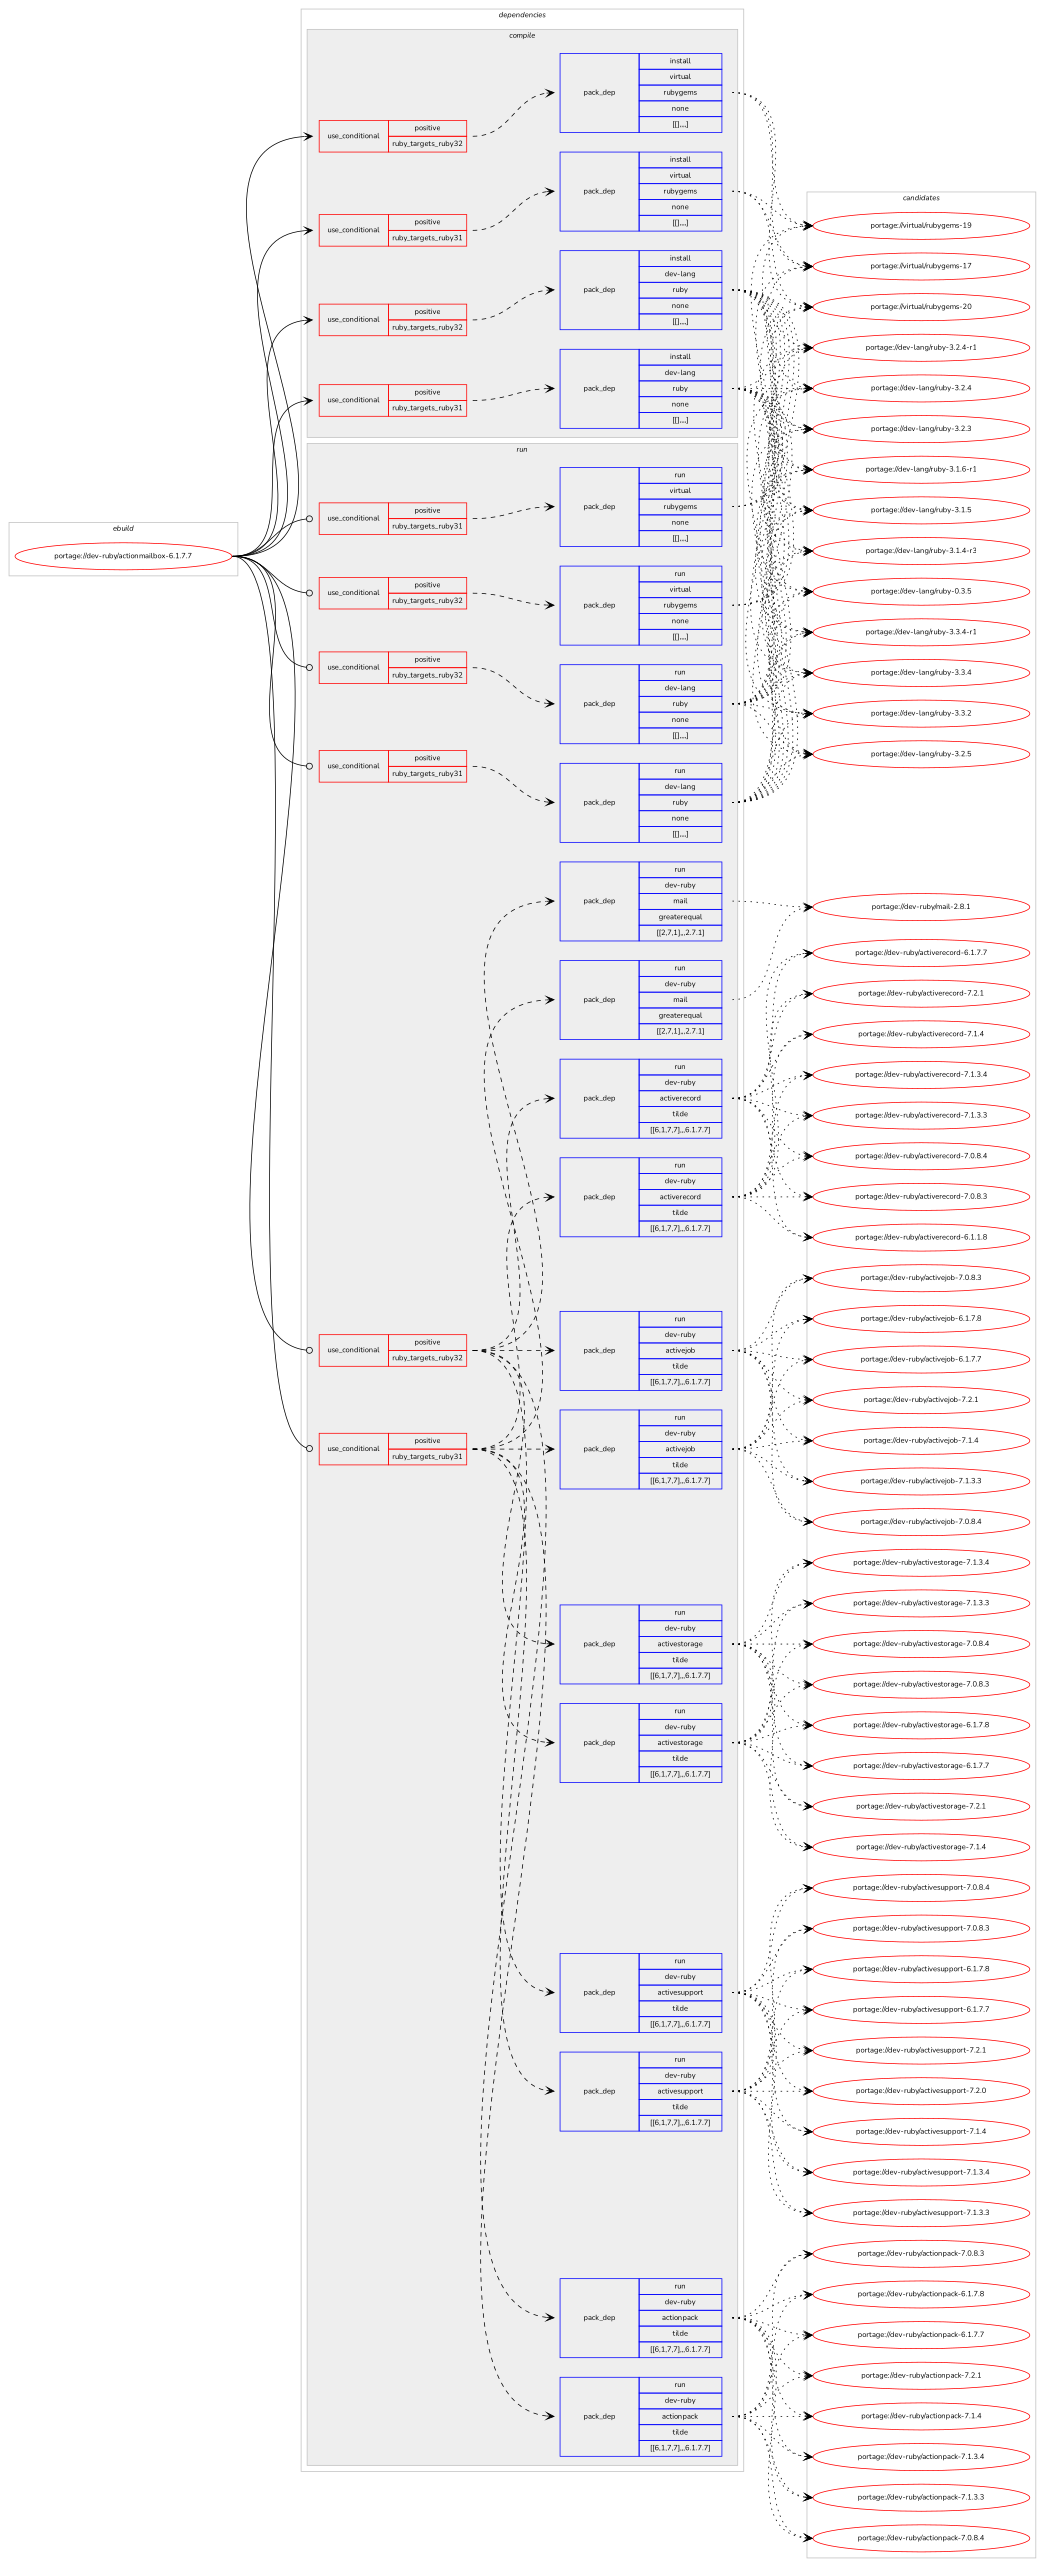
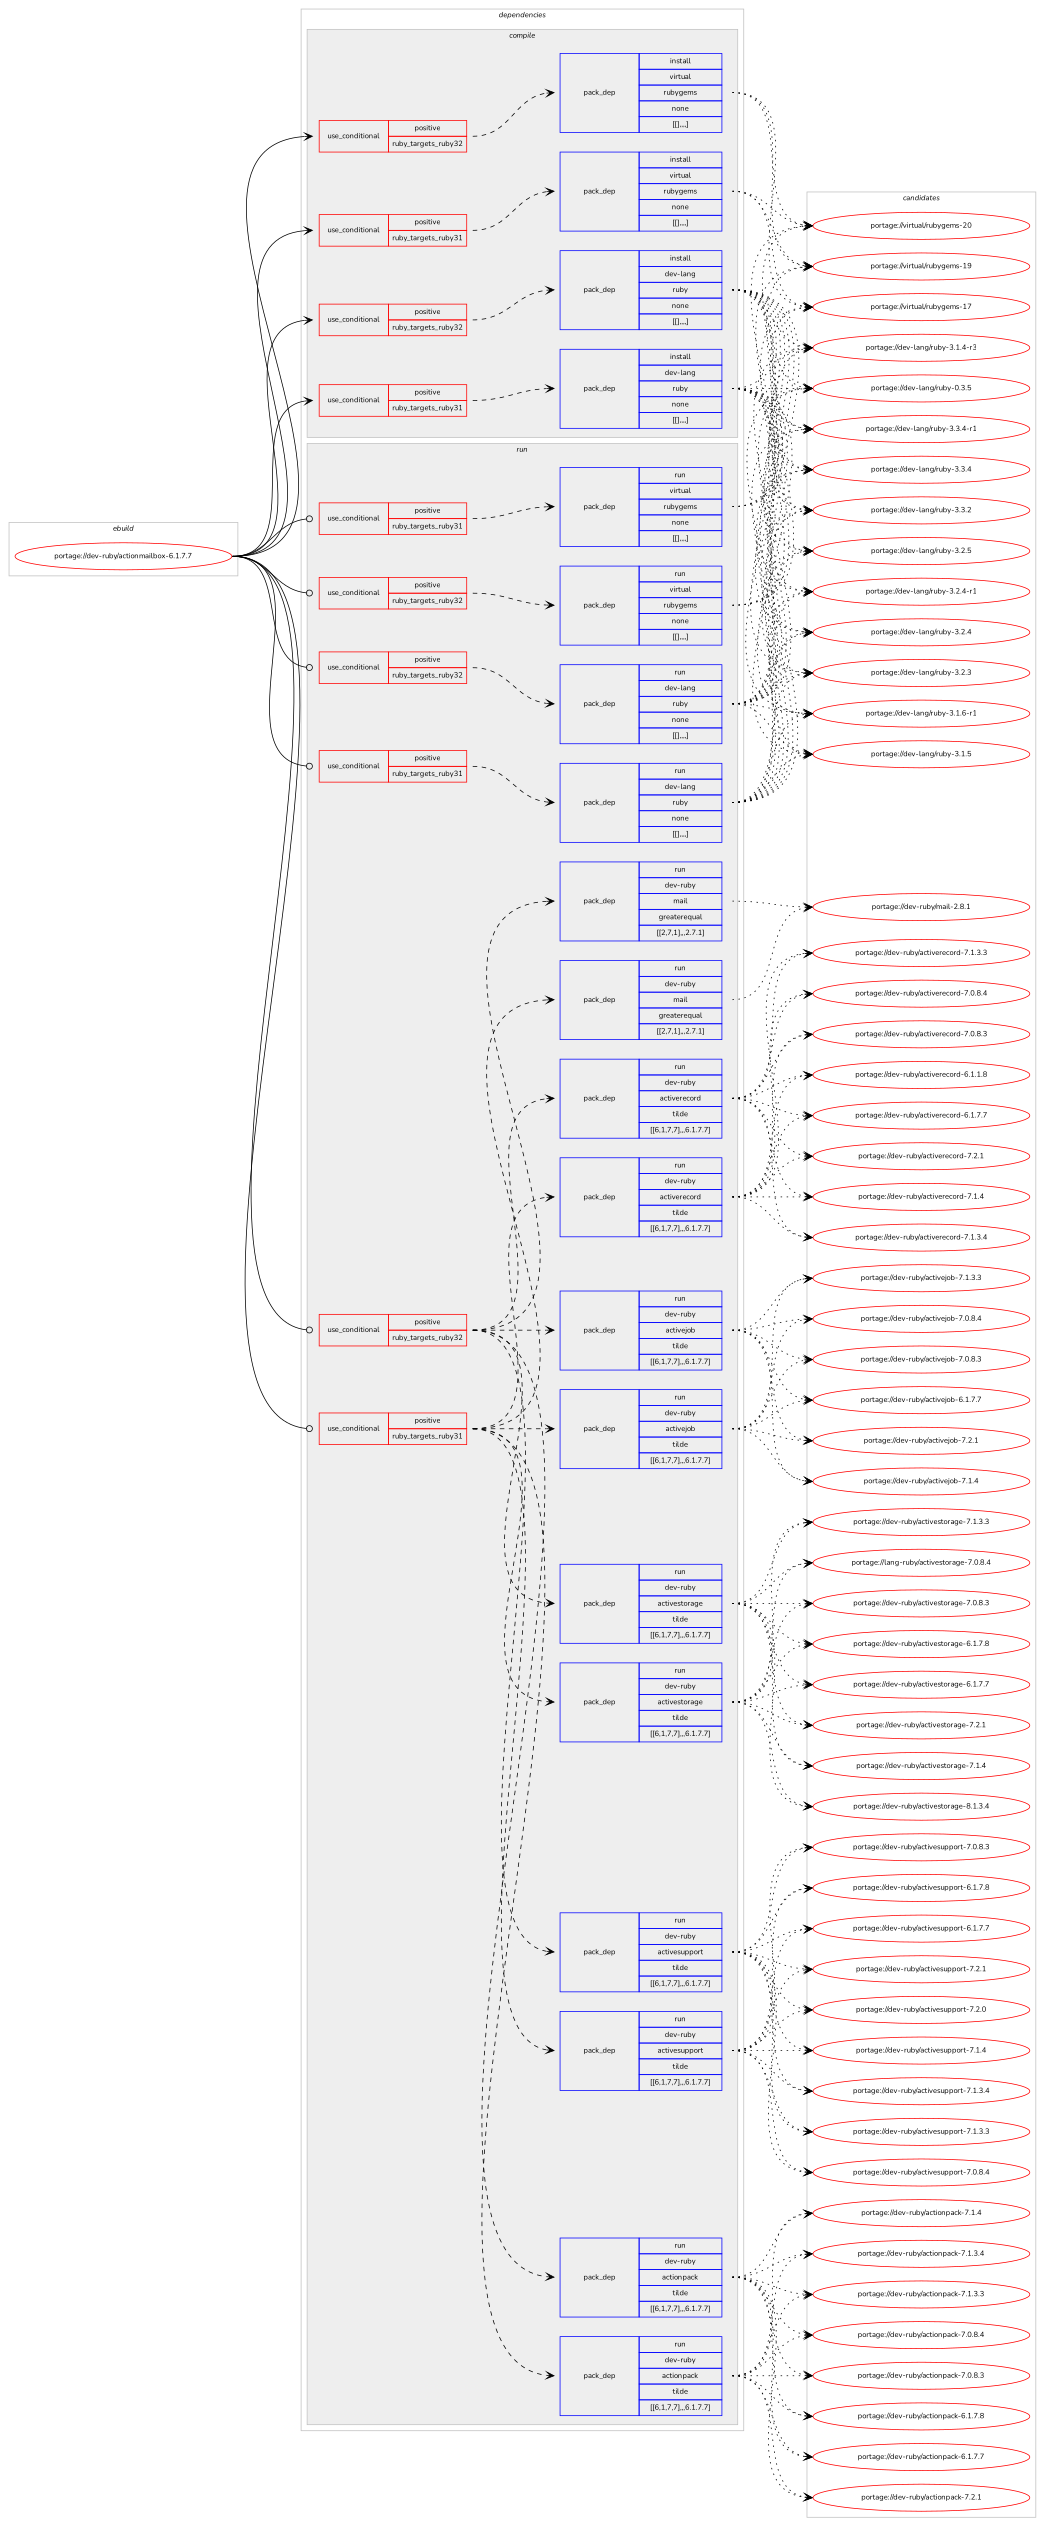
(921, 1319) -> none
(921, 1563) -> (921, 1807)
(921, 1644) -> (921, 1563)
